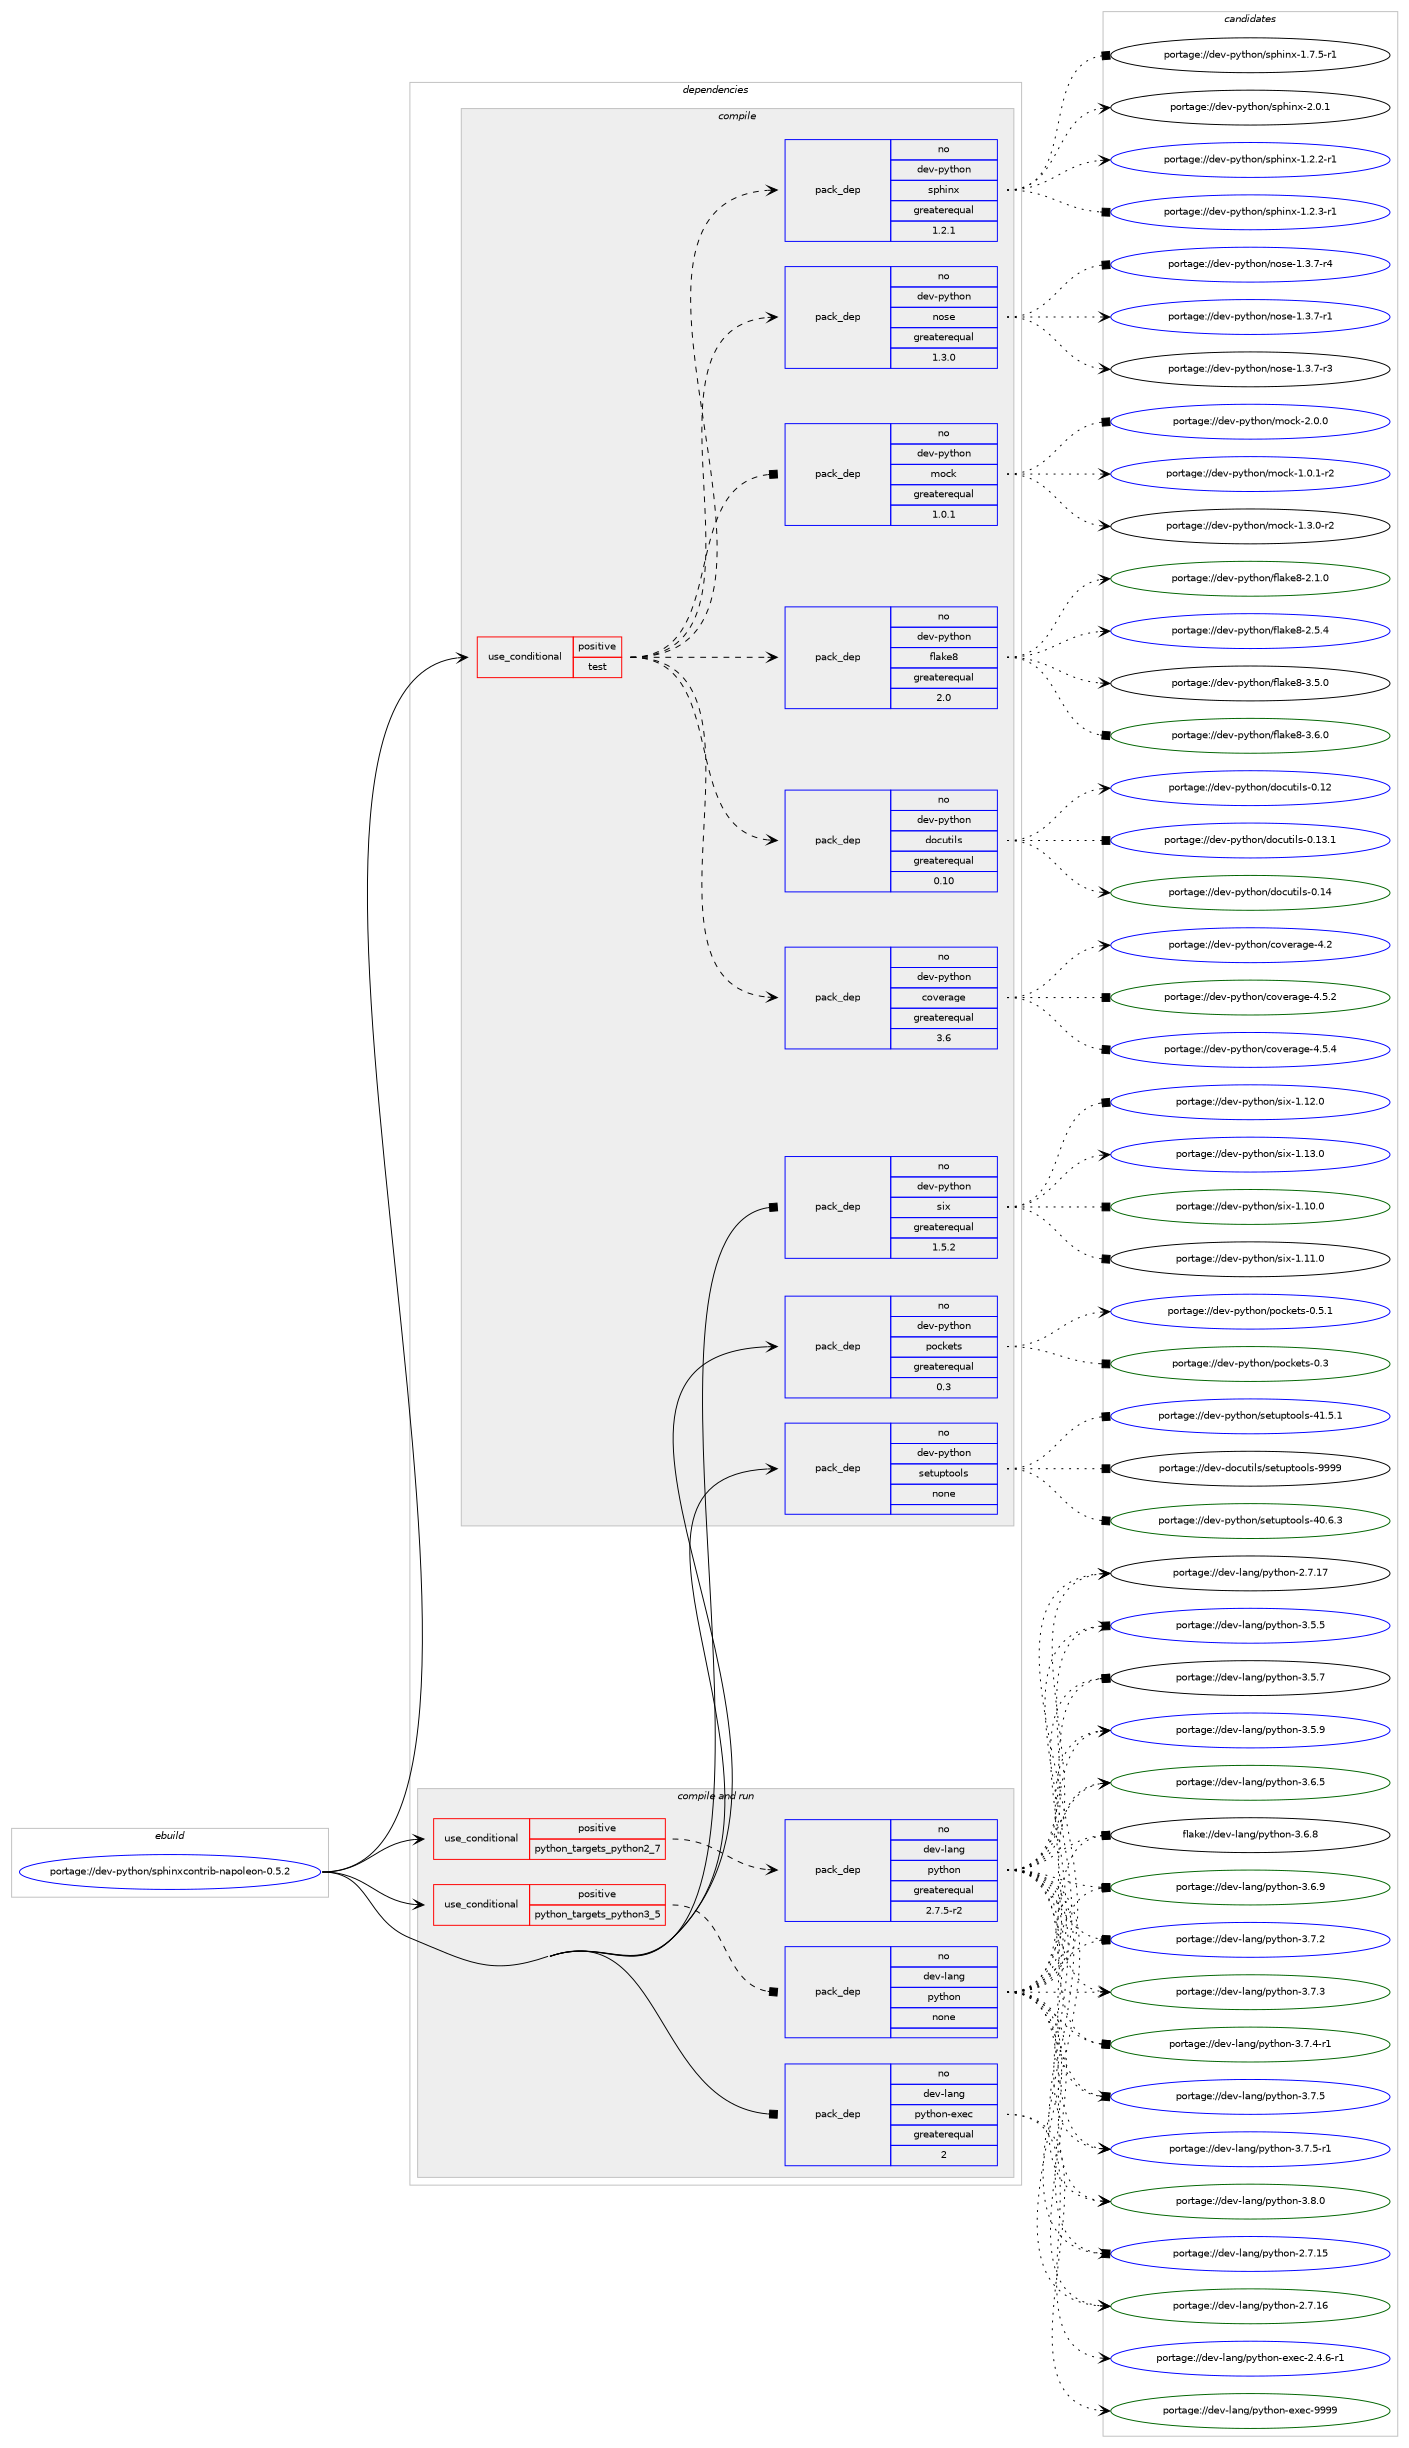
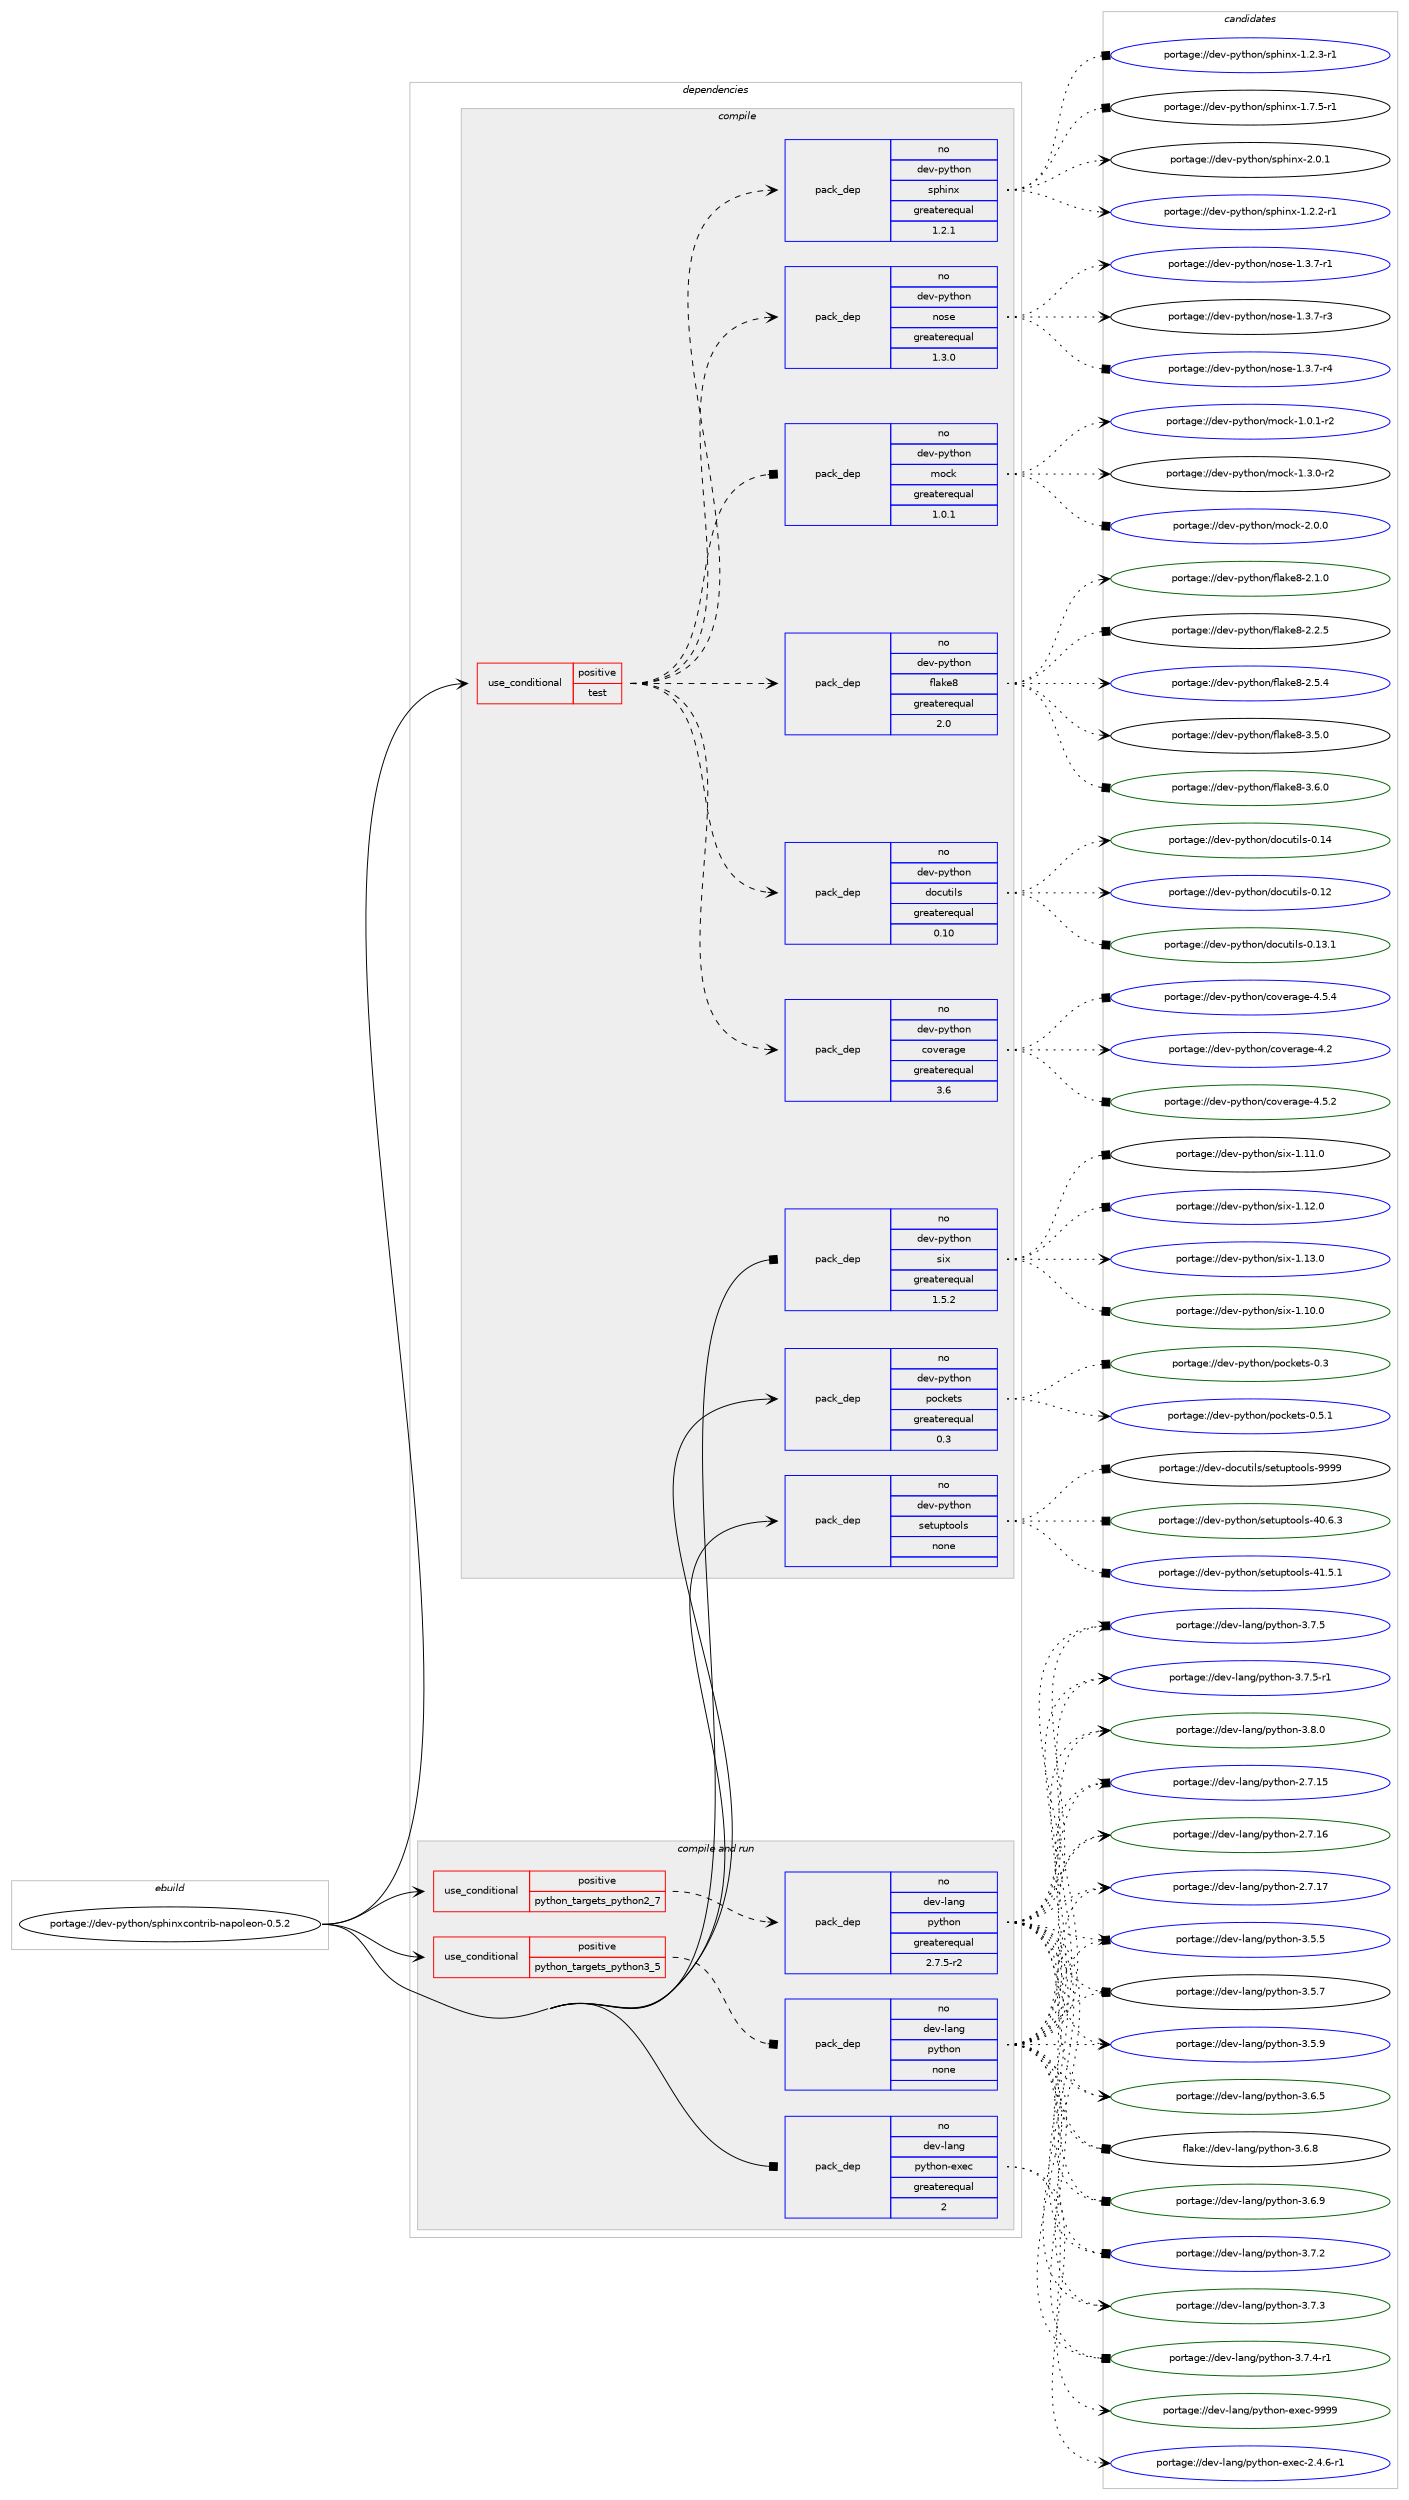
none -> (1250, 631)
(1250, 841) -> (1250, 945)
(1250, 1573) -> (1250, 1888)
(170, 1872) -> (170, 1924)
